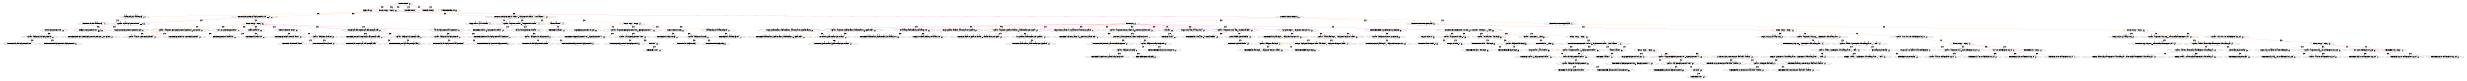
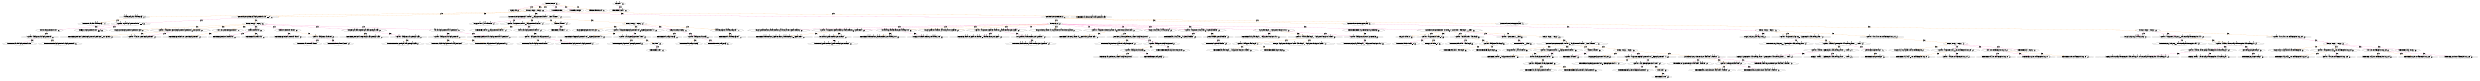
(1002, 27) -> (976, 27)
(1150, 27) -> none
(385, 40) -> (820, 14)
none -> (1913, 57)
